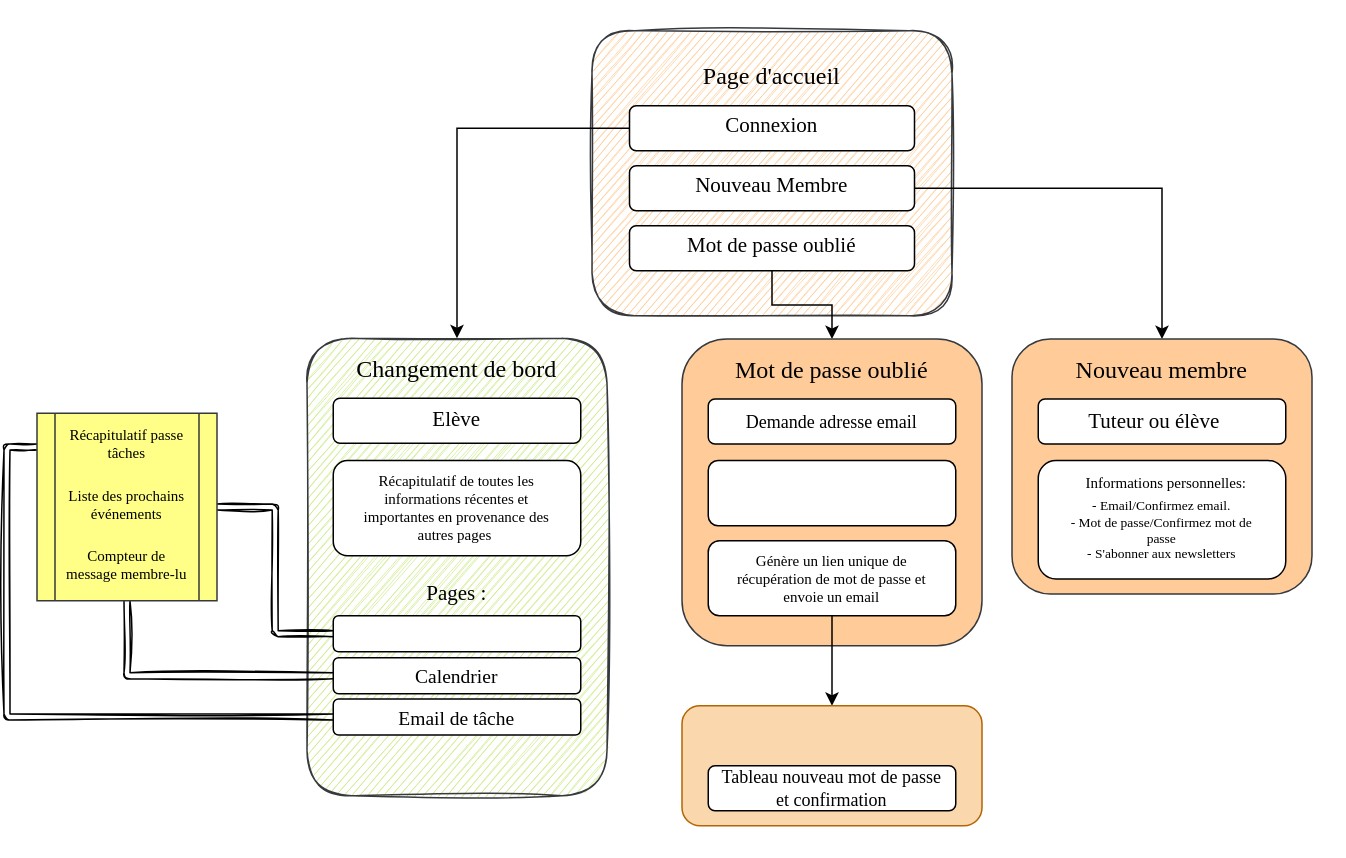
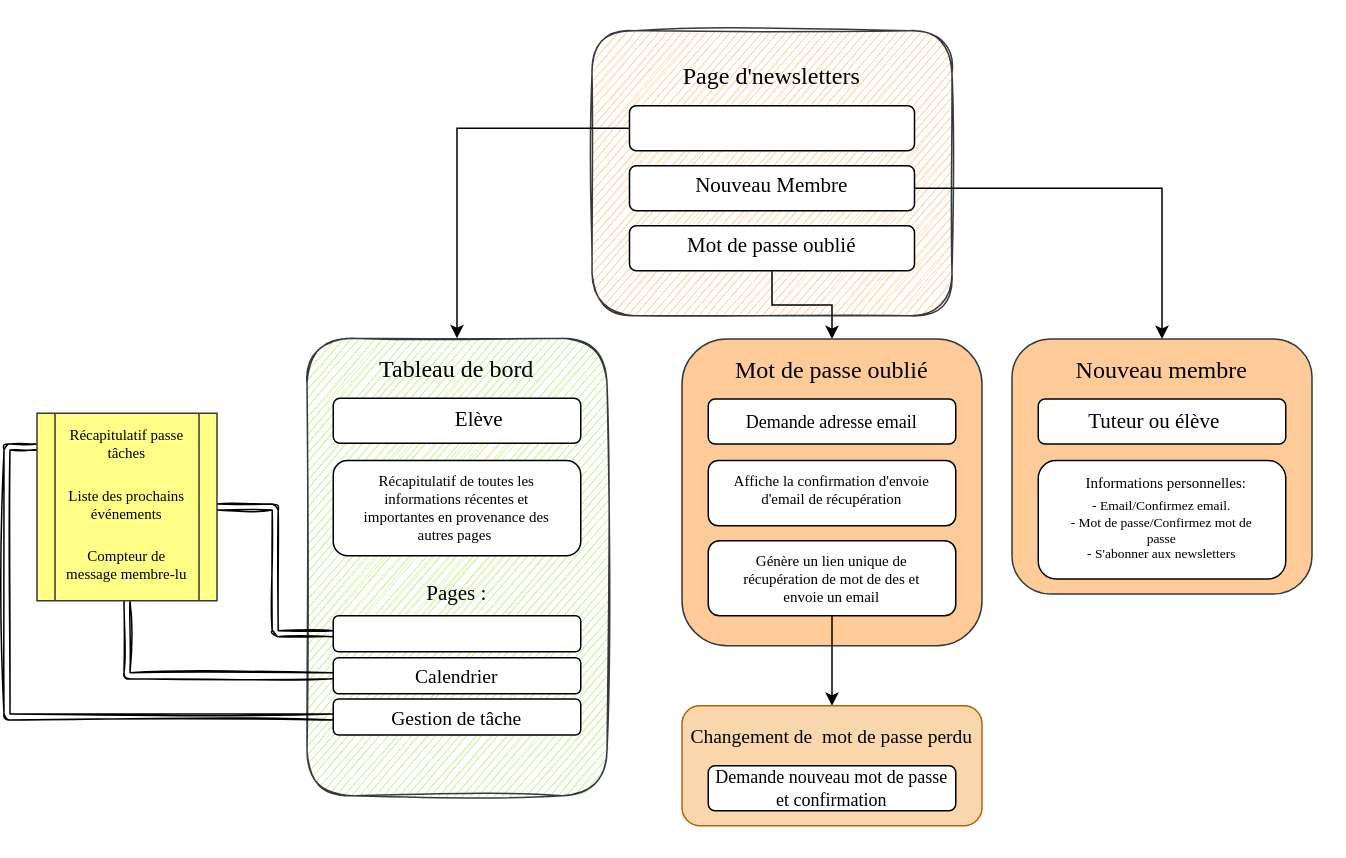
(772, 76) -> (772, 76)
(772, 127) -> none
(457, 368) -> (457, 368)
(457, 421) -> (479, 421)
none -> (832, 489)
(832, 578) -> (832, 578)
(457, 718) -> (457, 718)
none -> (832, 736)
(832, 788) -> (832, 788)
